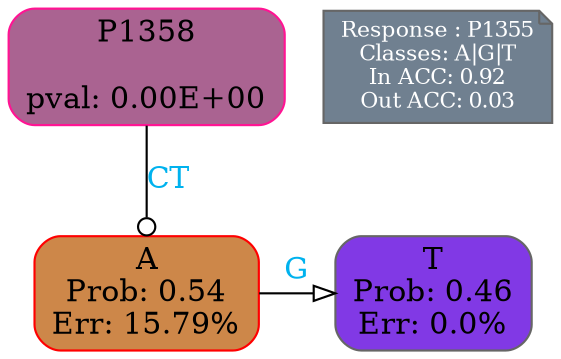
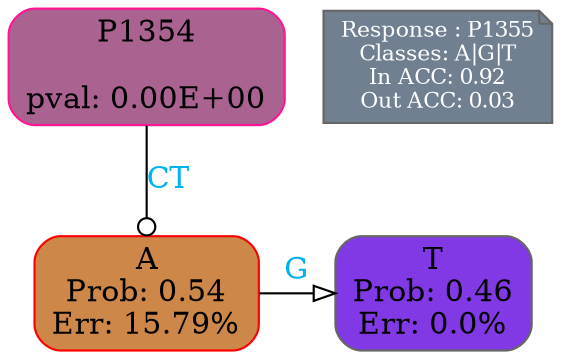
(147, 67) -> (147, 67)
